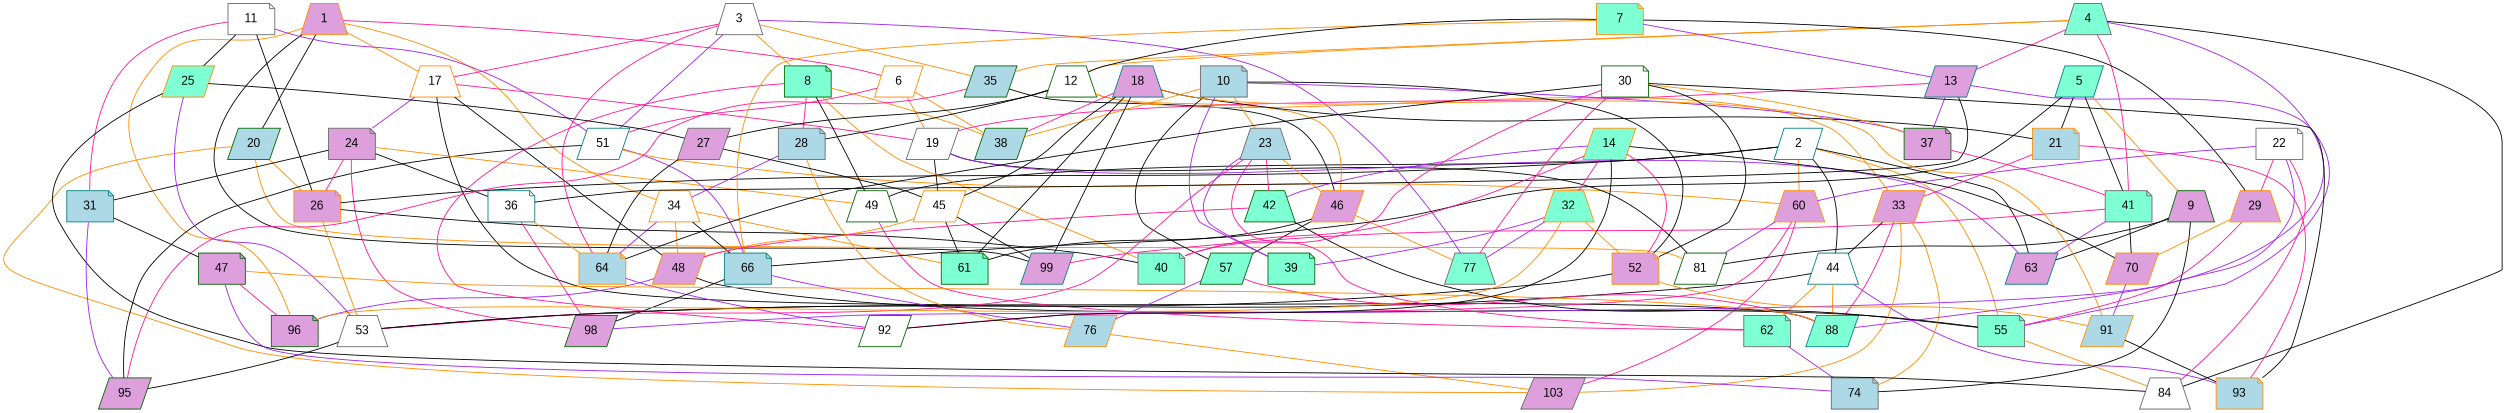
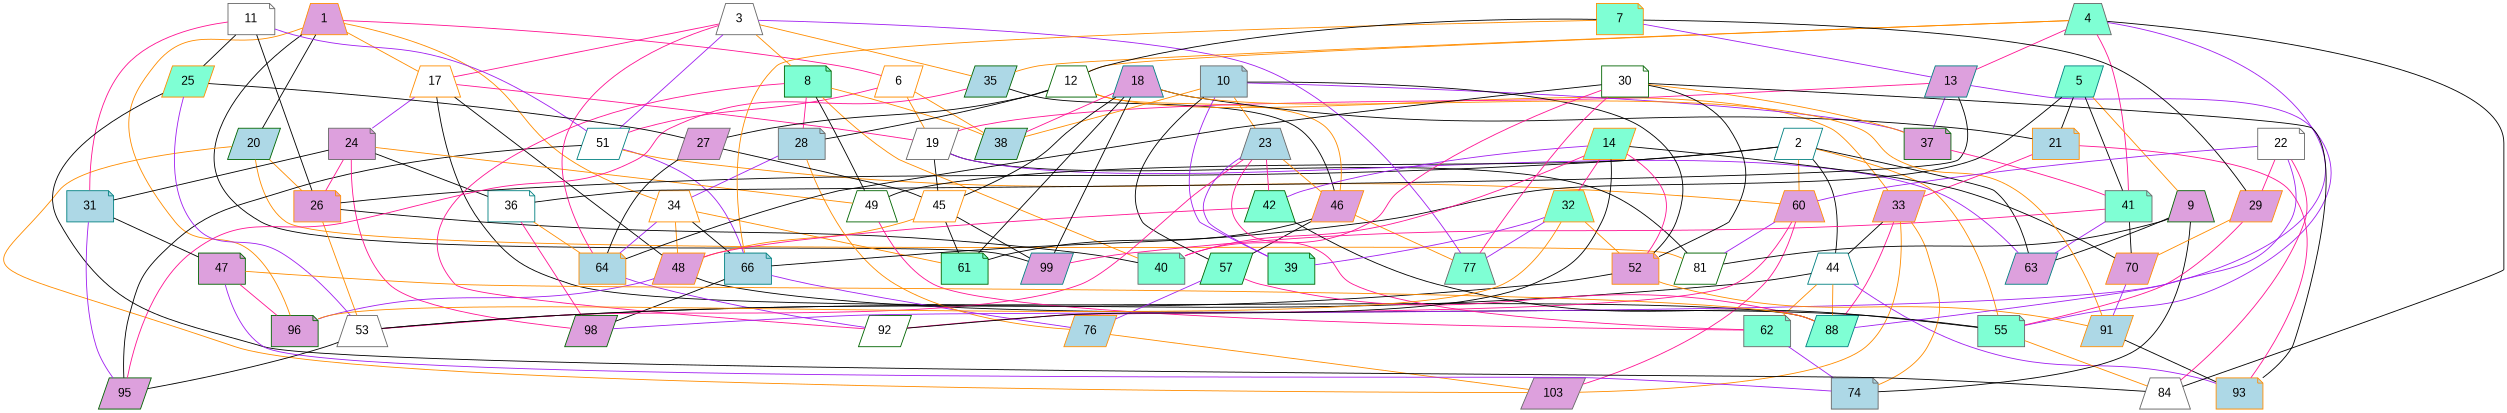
(2255, 206) -> (2256, 206)
